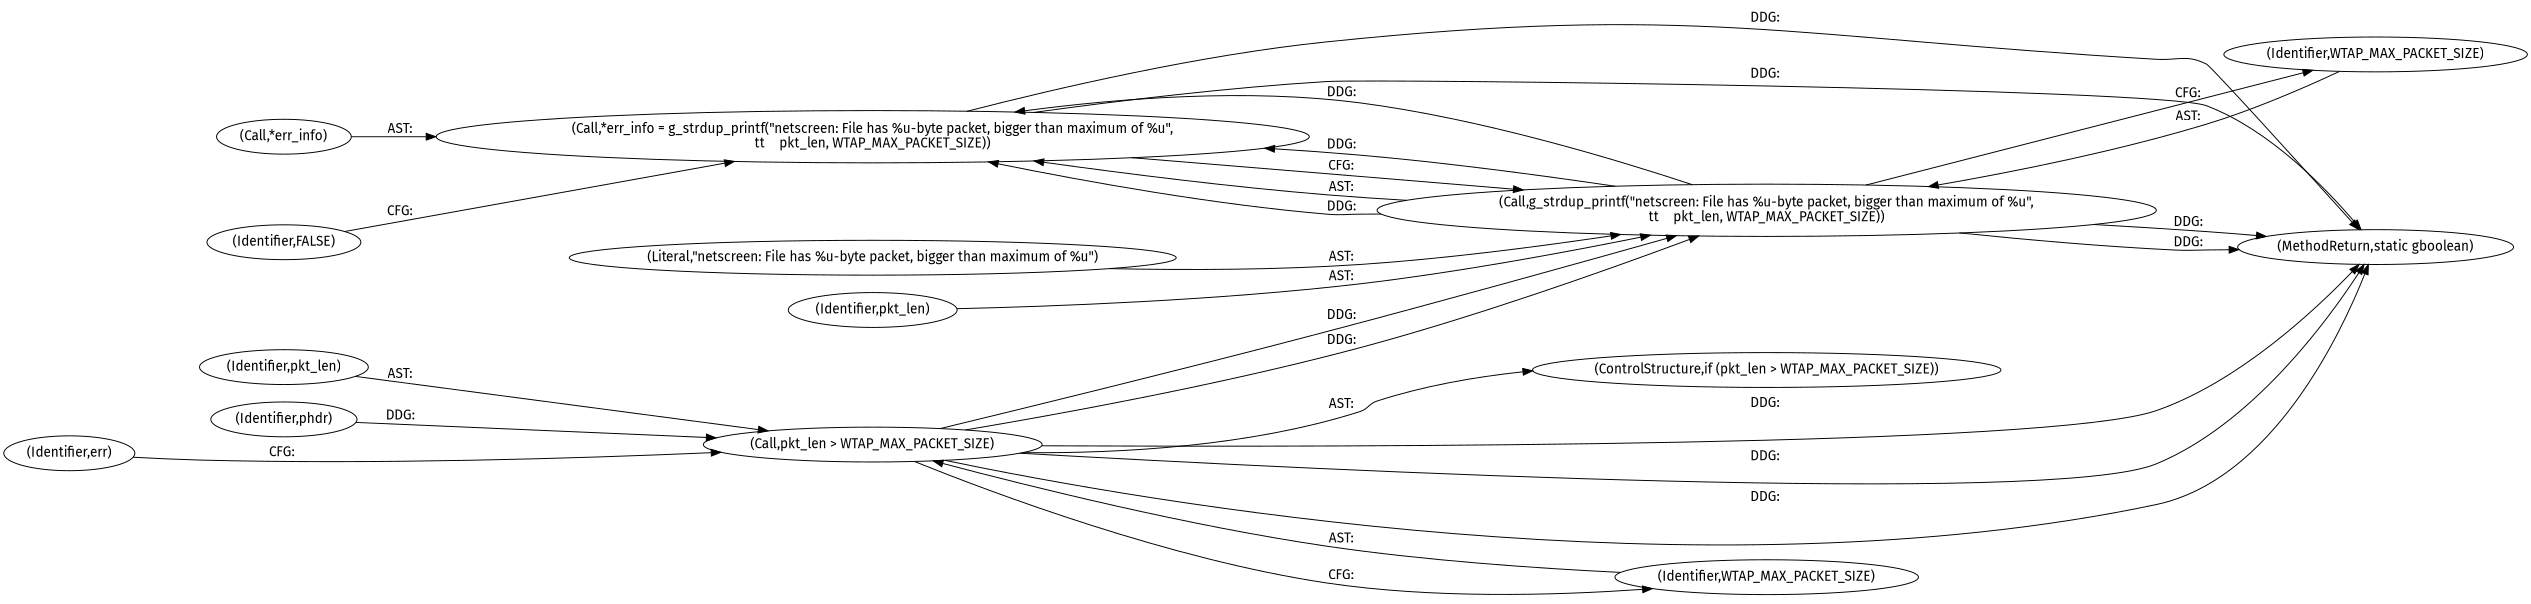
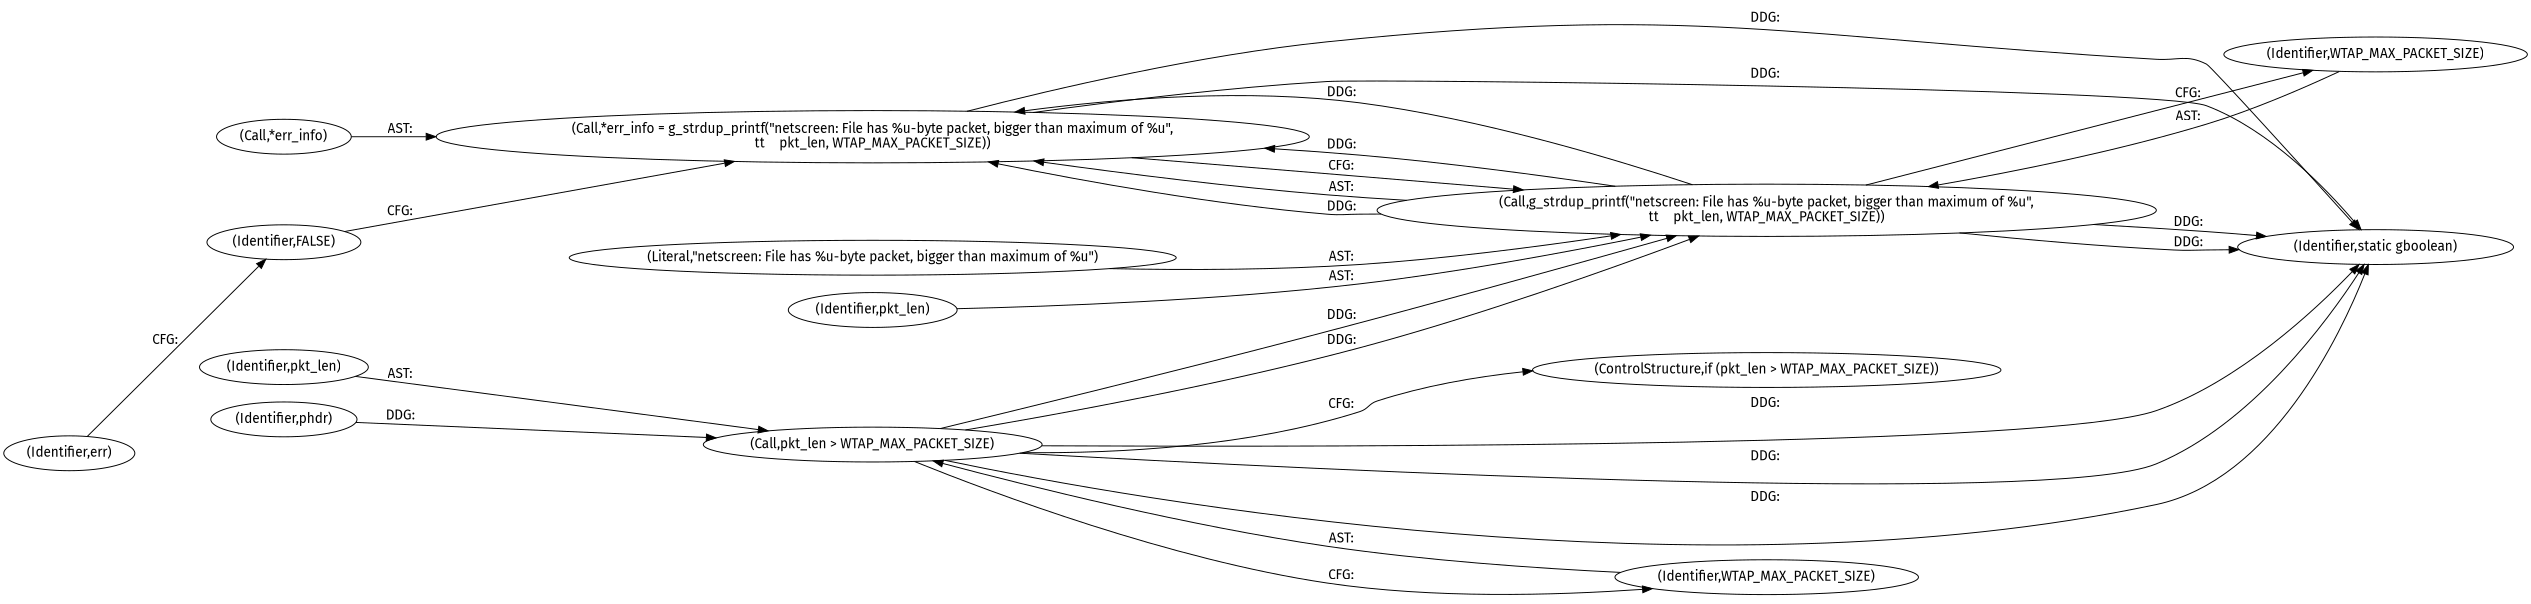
(2376, 247) -> (2376, 247)
(1343, 404) -> (1343, 404)
(422, 461) -> (173, 351)
